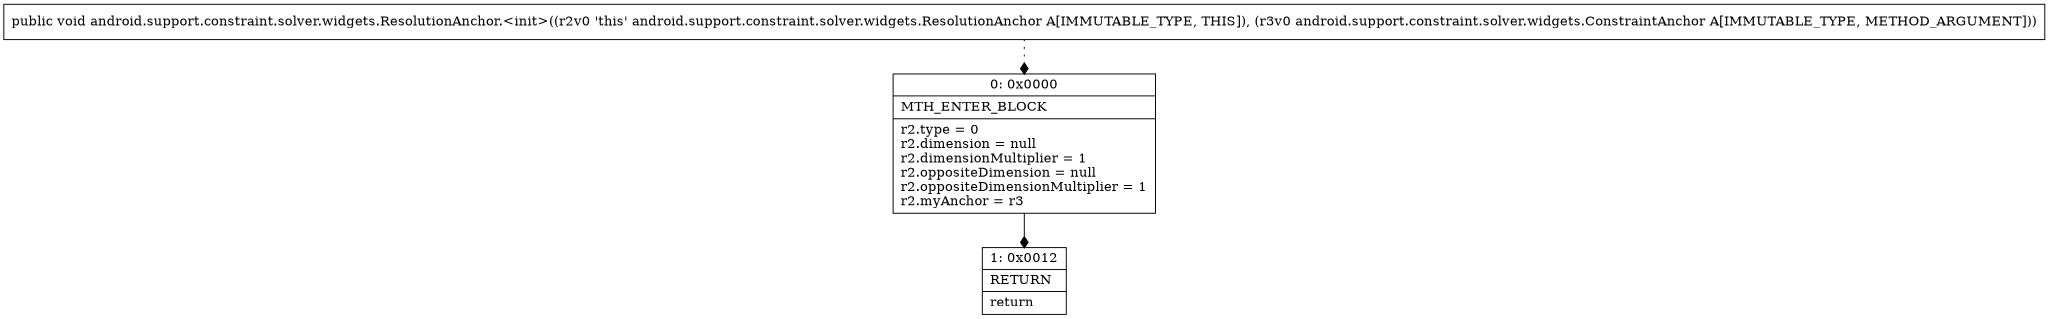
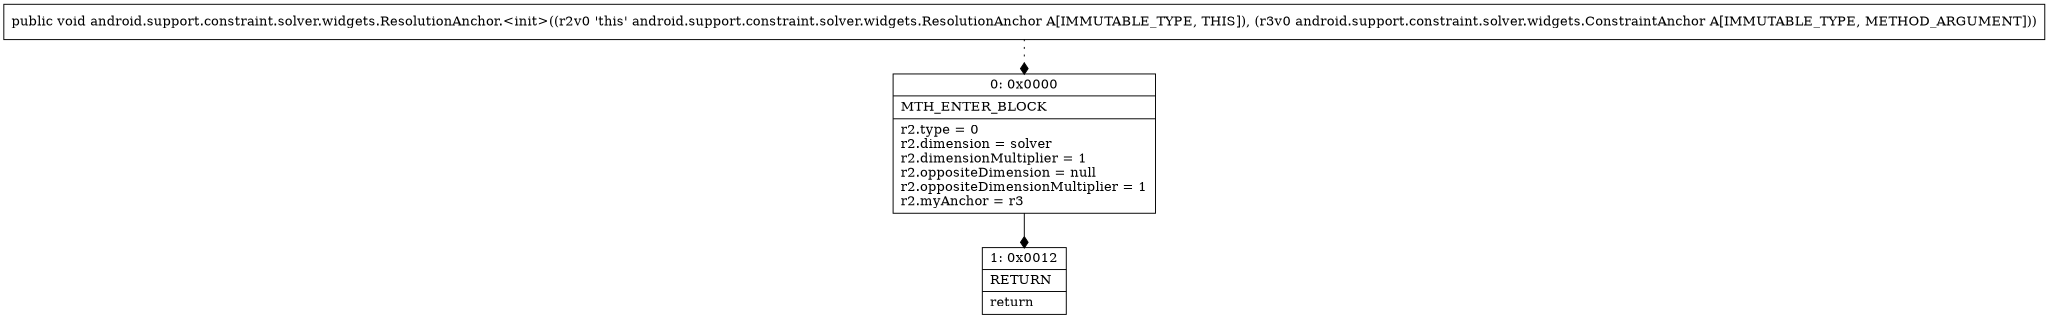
(968, 144) -> (977, 144)
